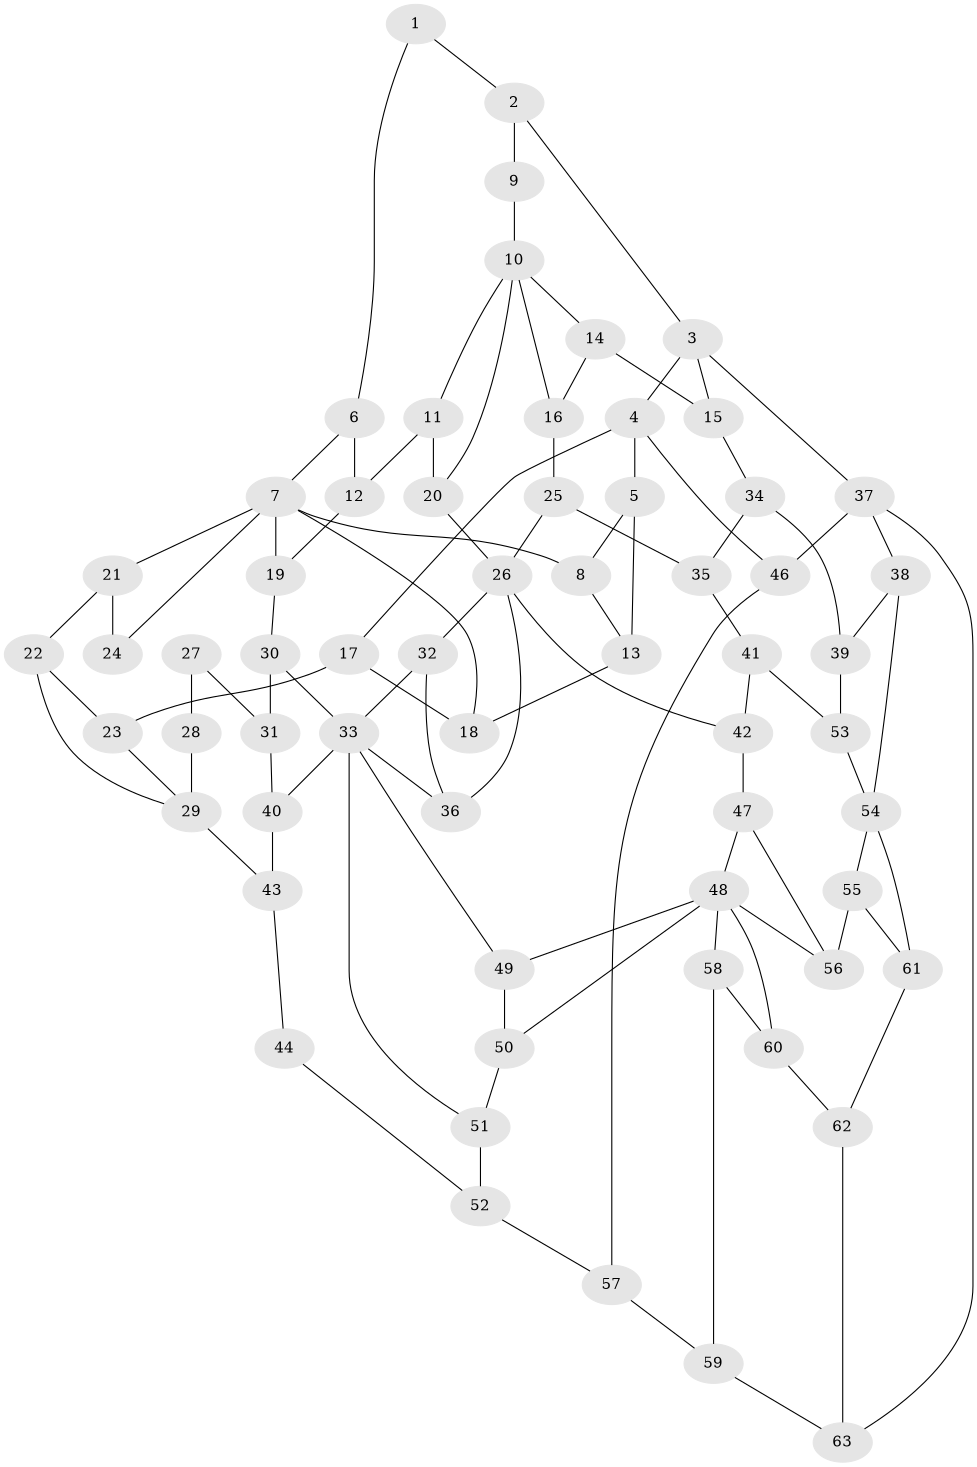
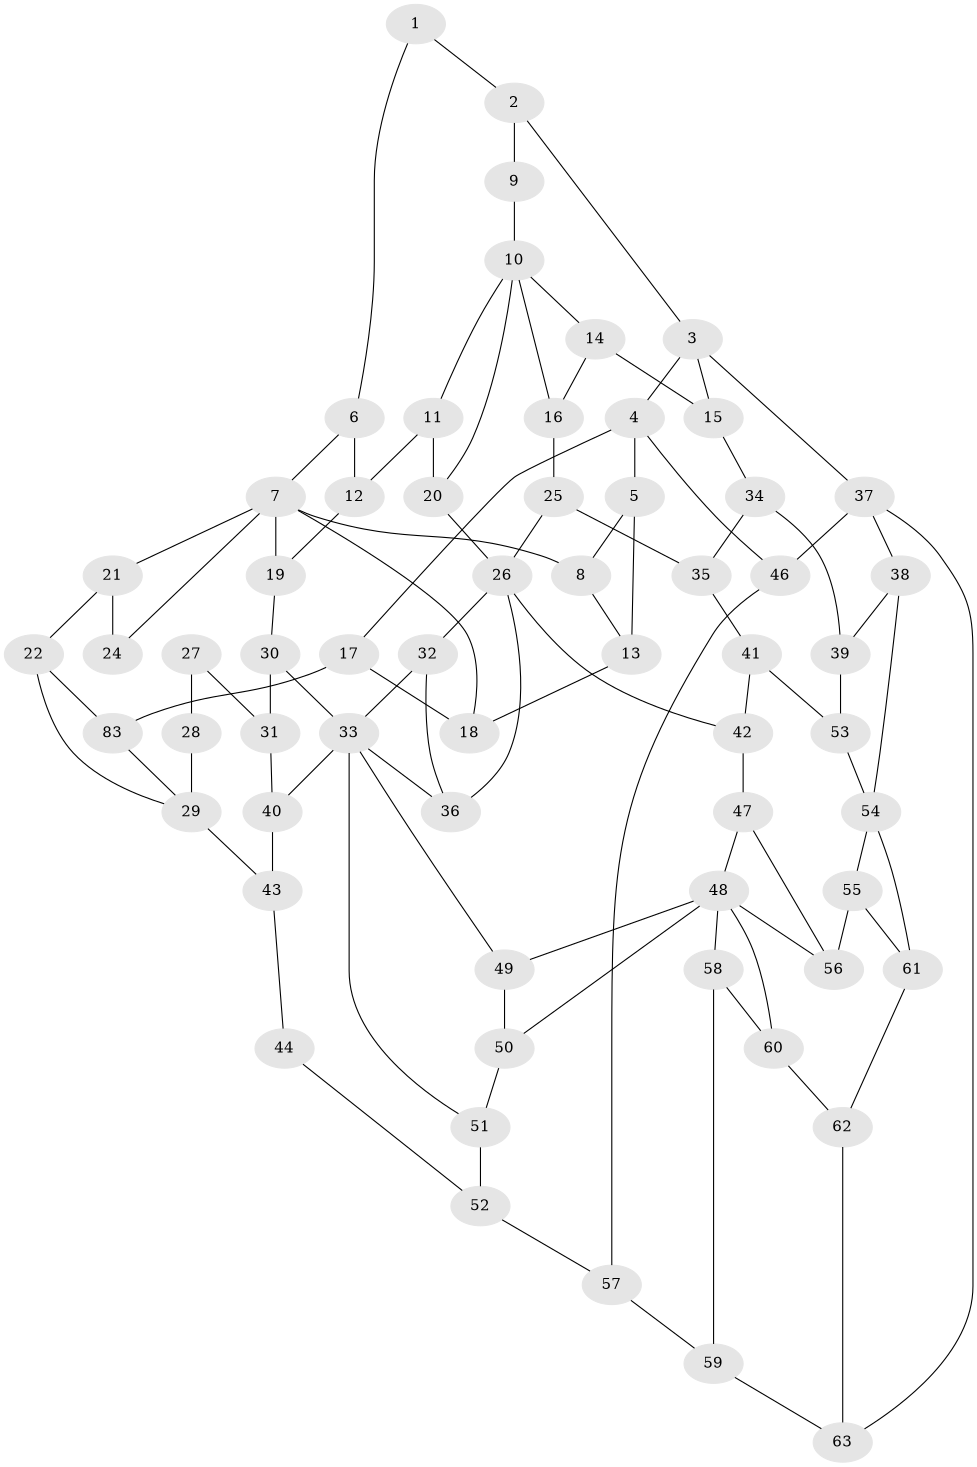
(113, 733) -> (113, 733)
